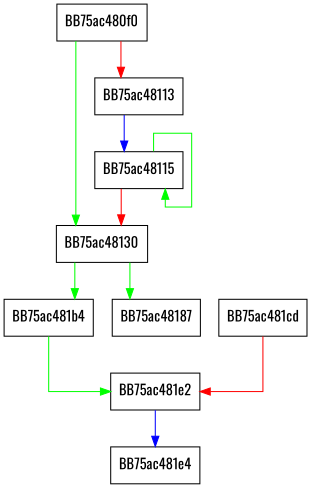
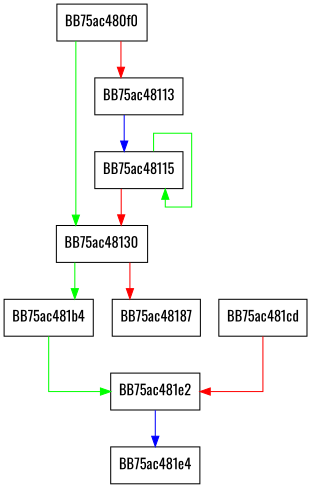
(130, 276) -> (130, 276)
